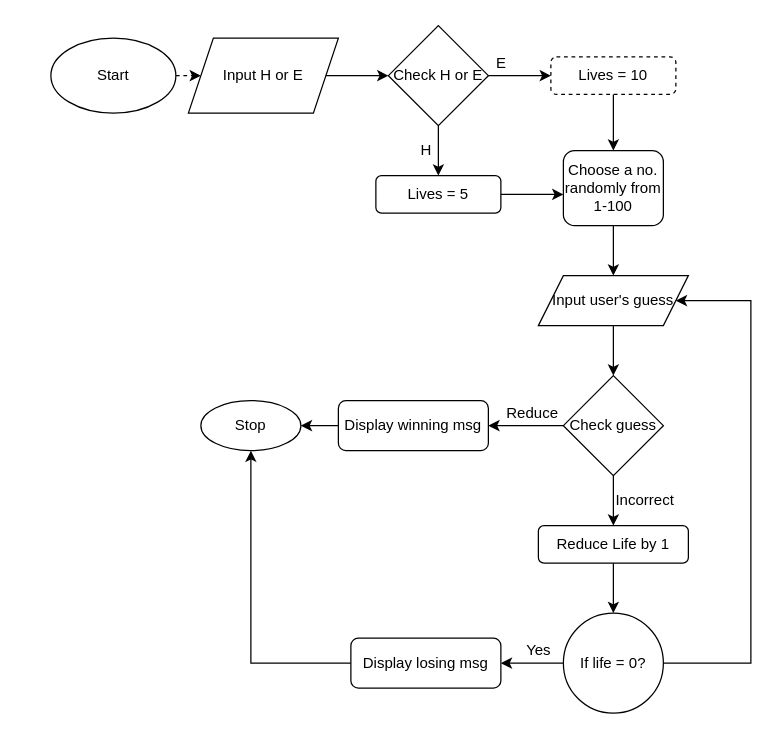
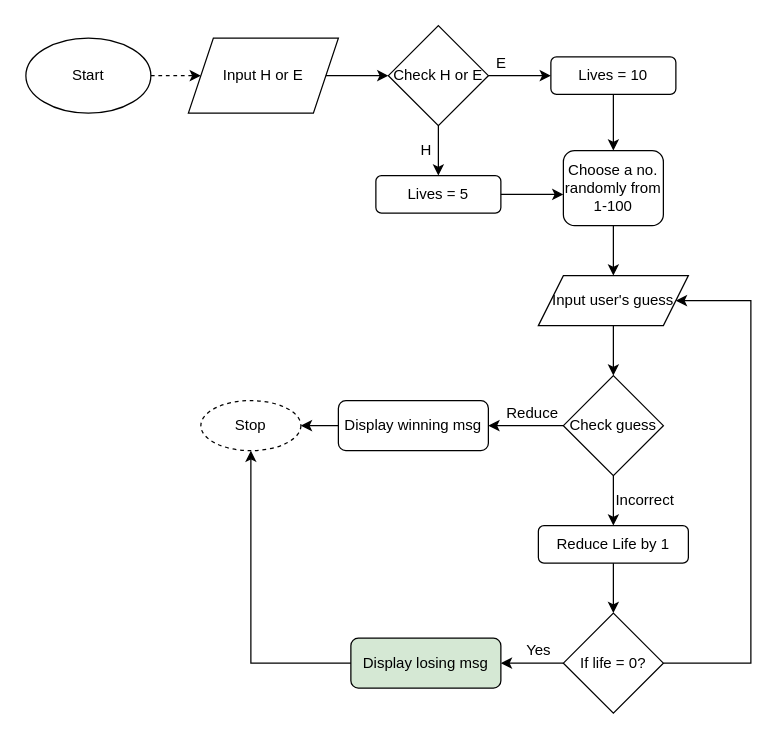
(113, 76) -> (88, 76)
(613, 76) -> (613, 76)
(251, 426) -> (251, 426)
(426, 663) -> (426, 663)
(613, 663) -> (613, 663)
